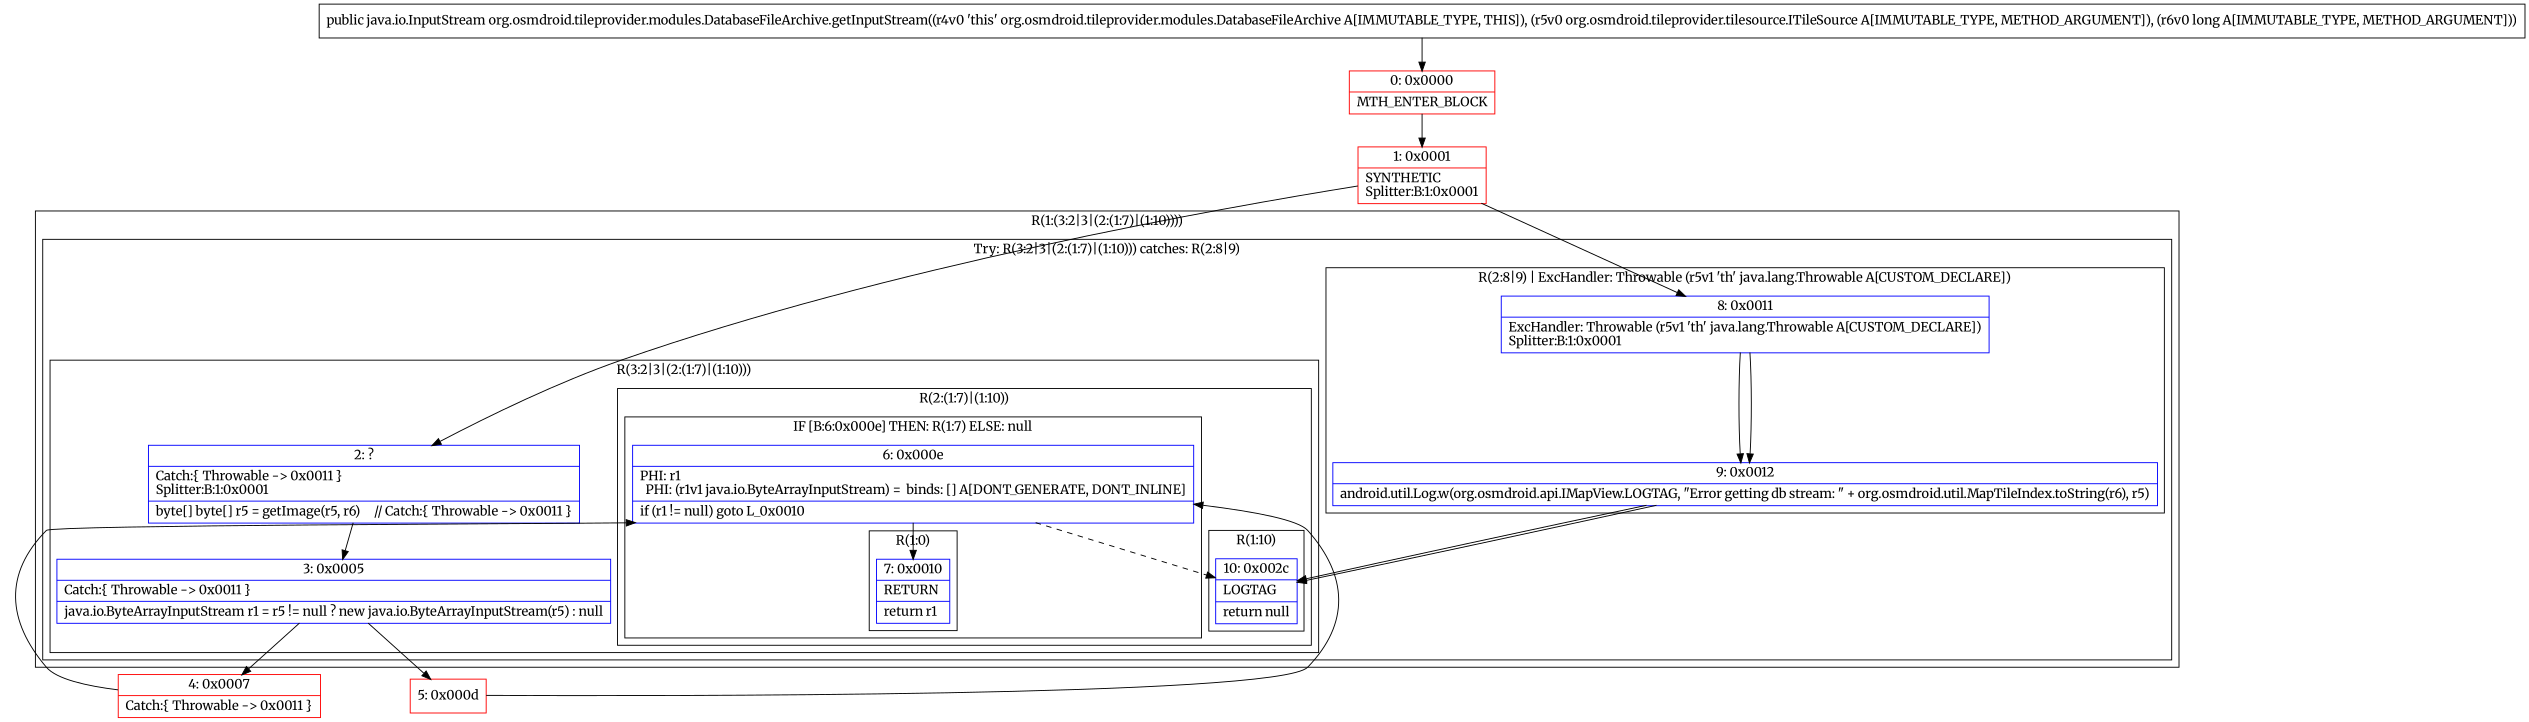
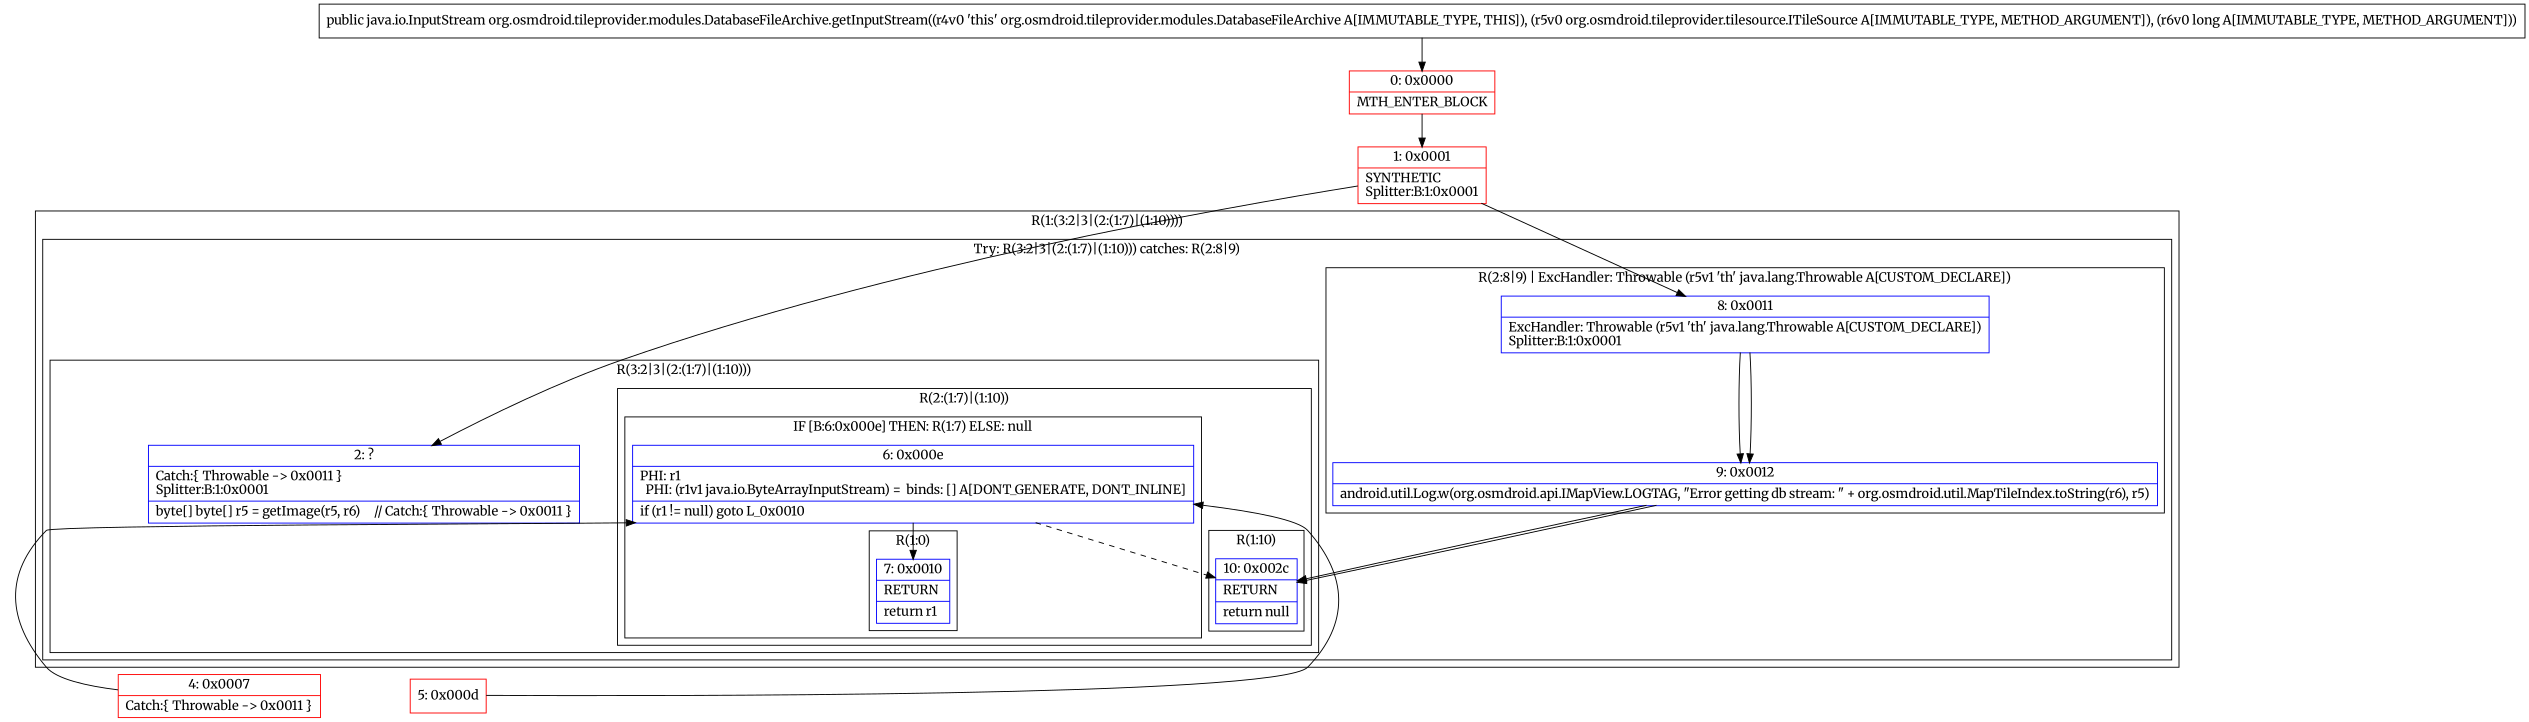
(1250, 590) -> (1250, 590)
(334, 591) -> none
